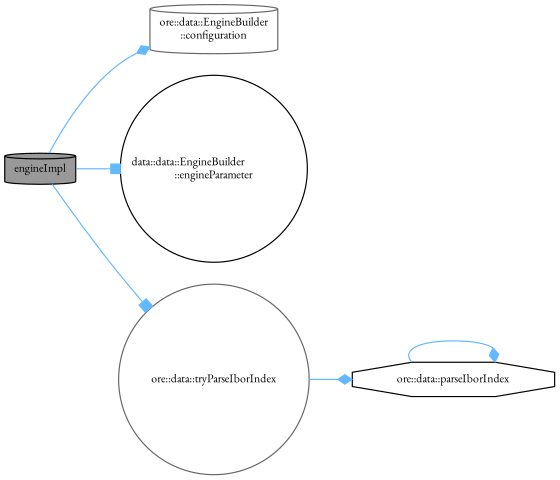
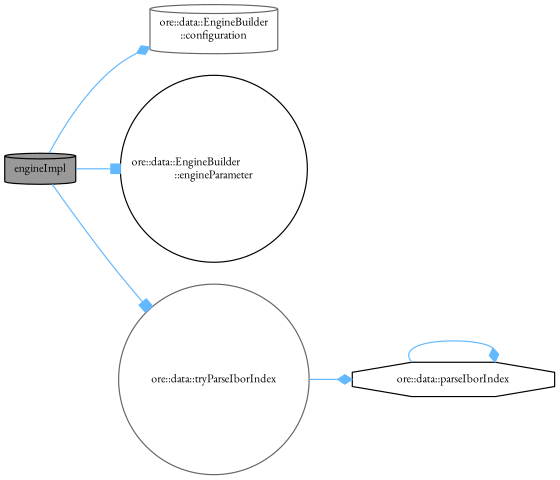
(214, 169) -> (214, 169)
